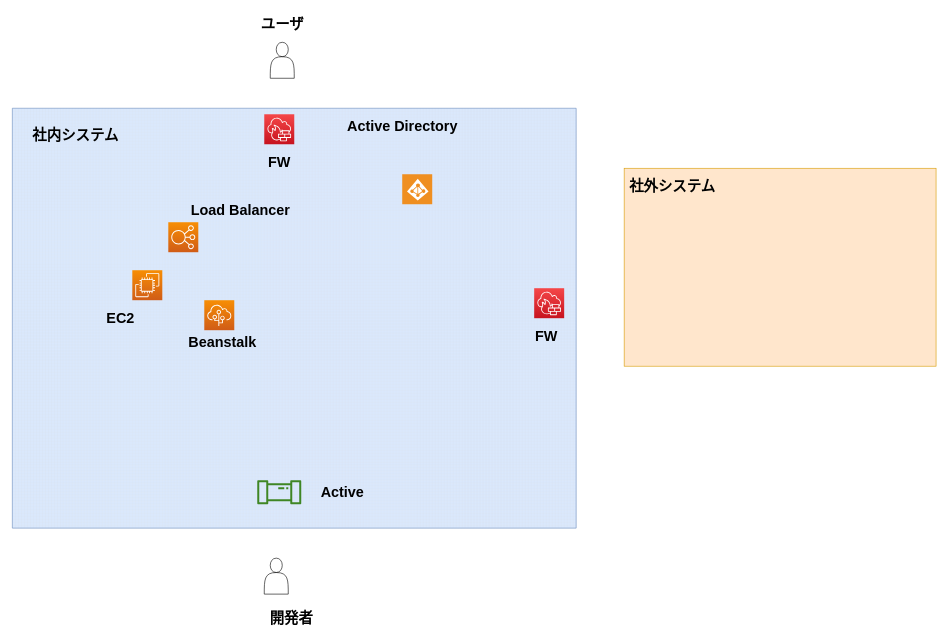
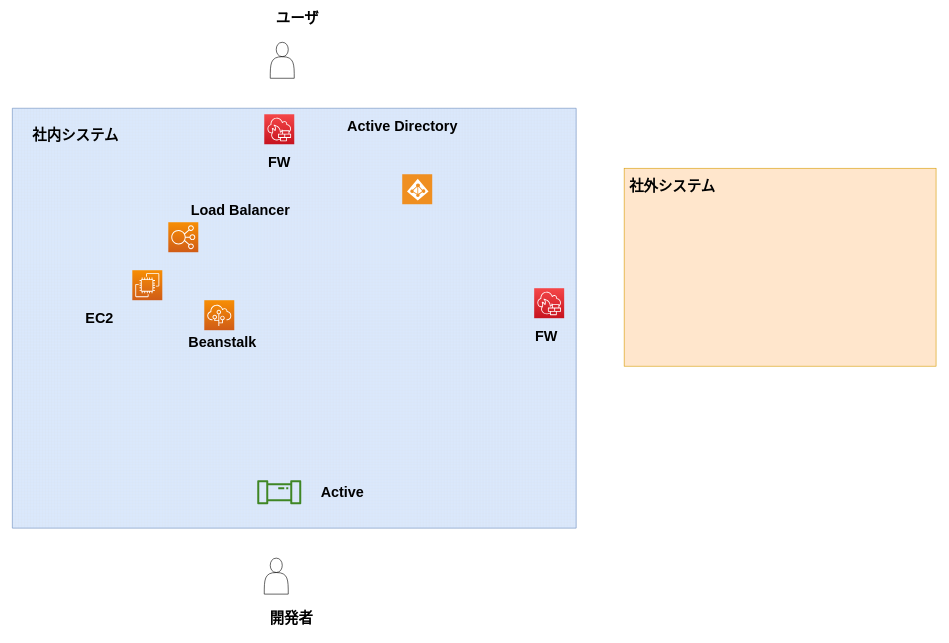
(282, 24) -> (297, 18)
(120, 318) -> (99, 318)
